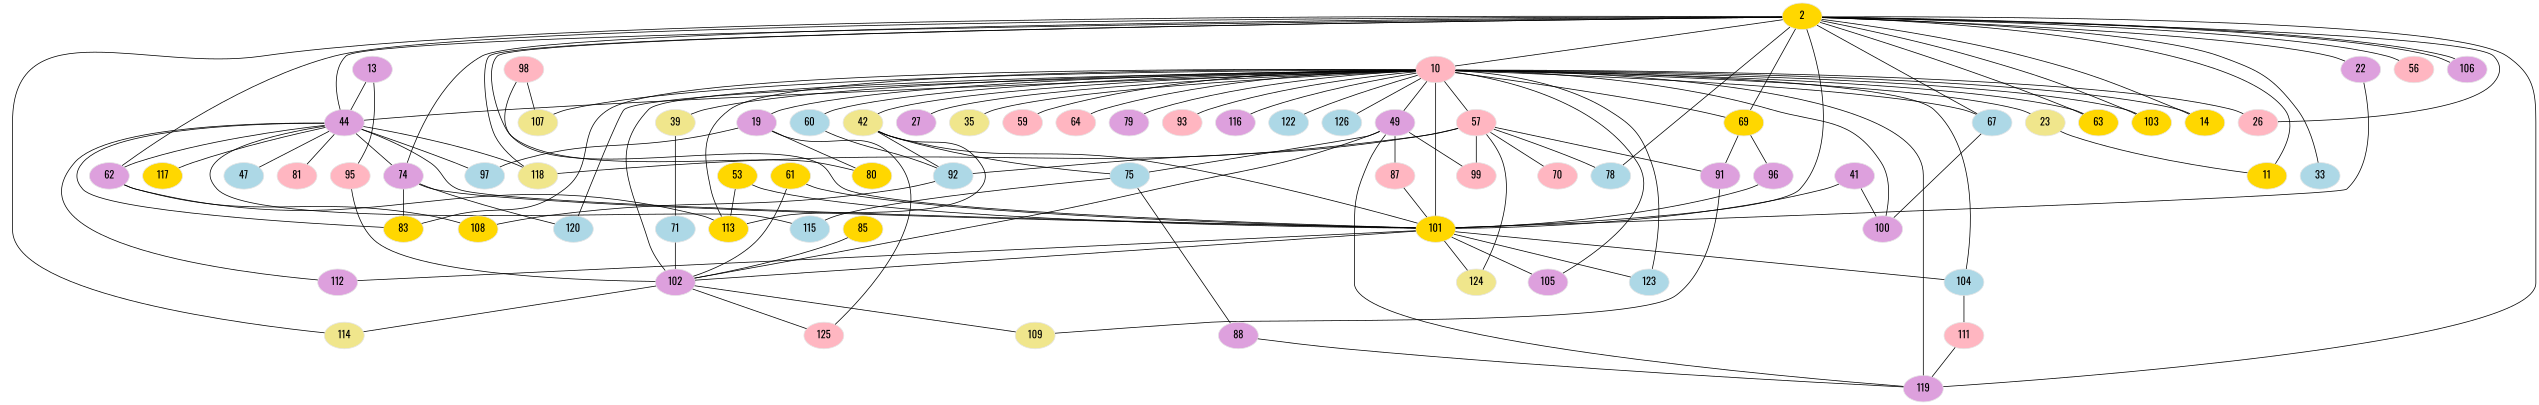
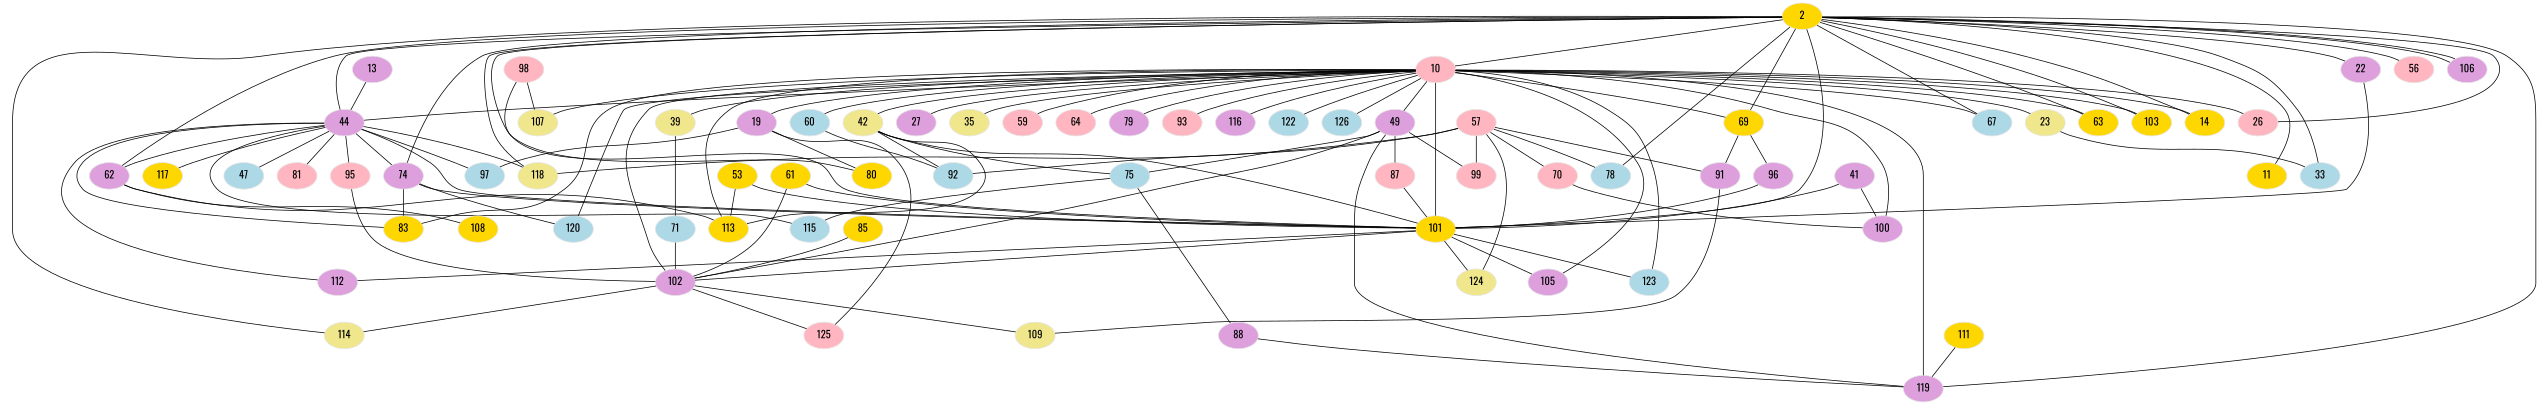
(1456, 96) -> none
(374, 114) -> (347, 149)
(2153, 157) -> (2183, 149)
(1938, 176) -> (1767, 221)
(727, 204) -> none
(1964, 282) -> none
(1964, 335) -> (1964, 335)
